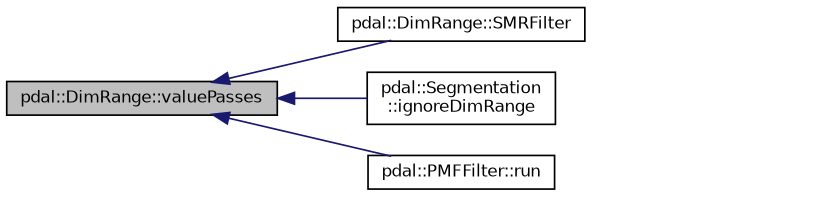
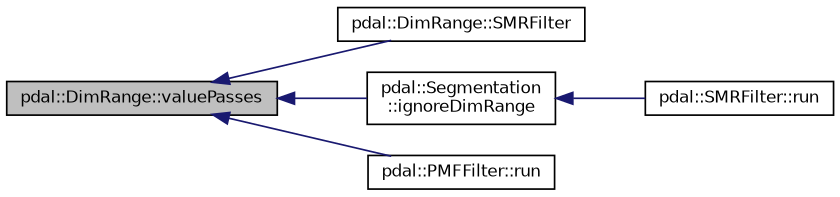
none -> (739, 98)
